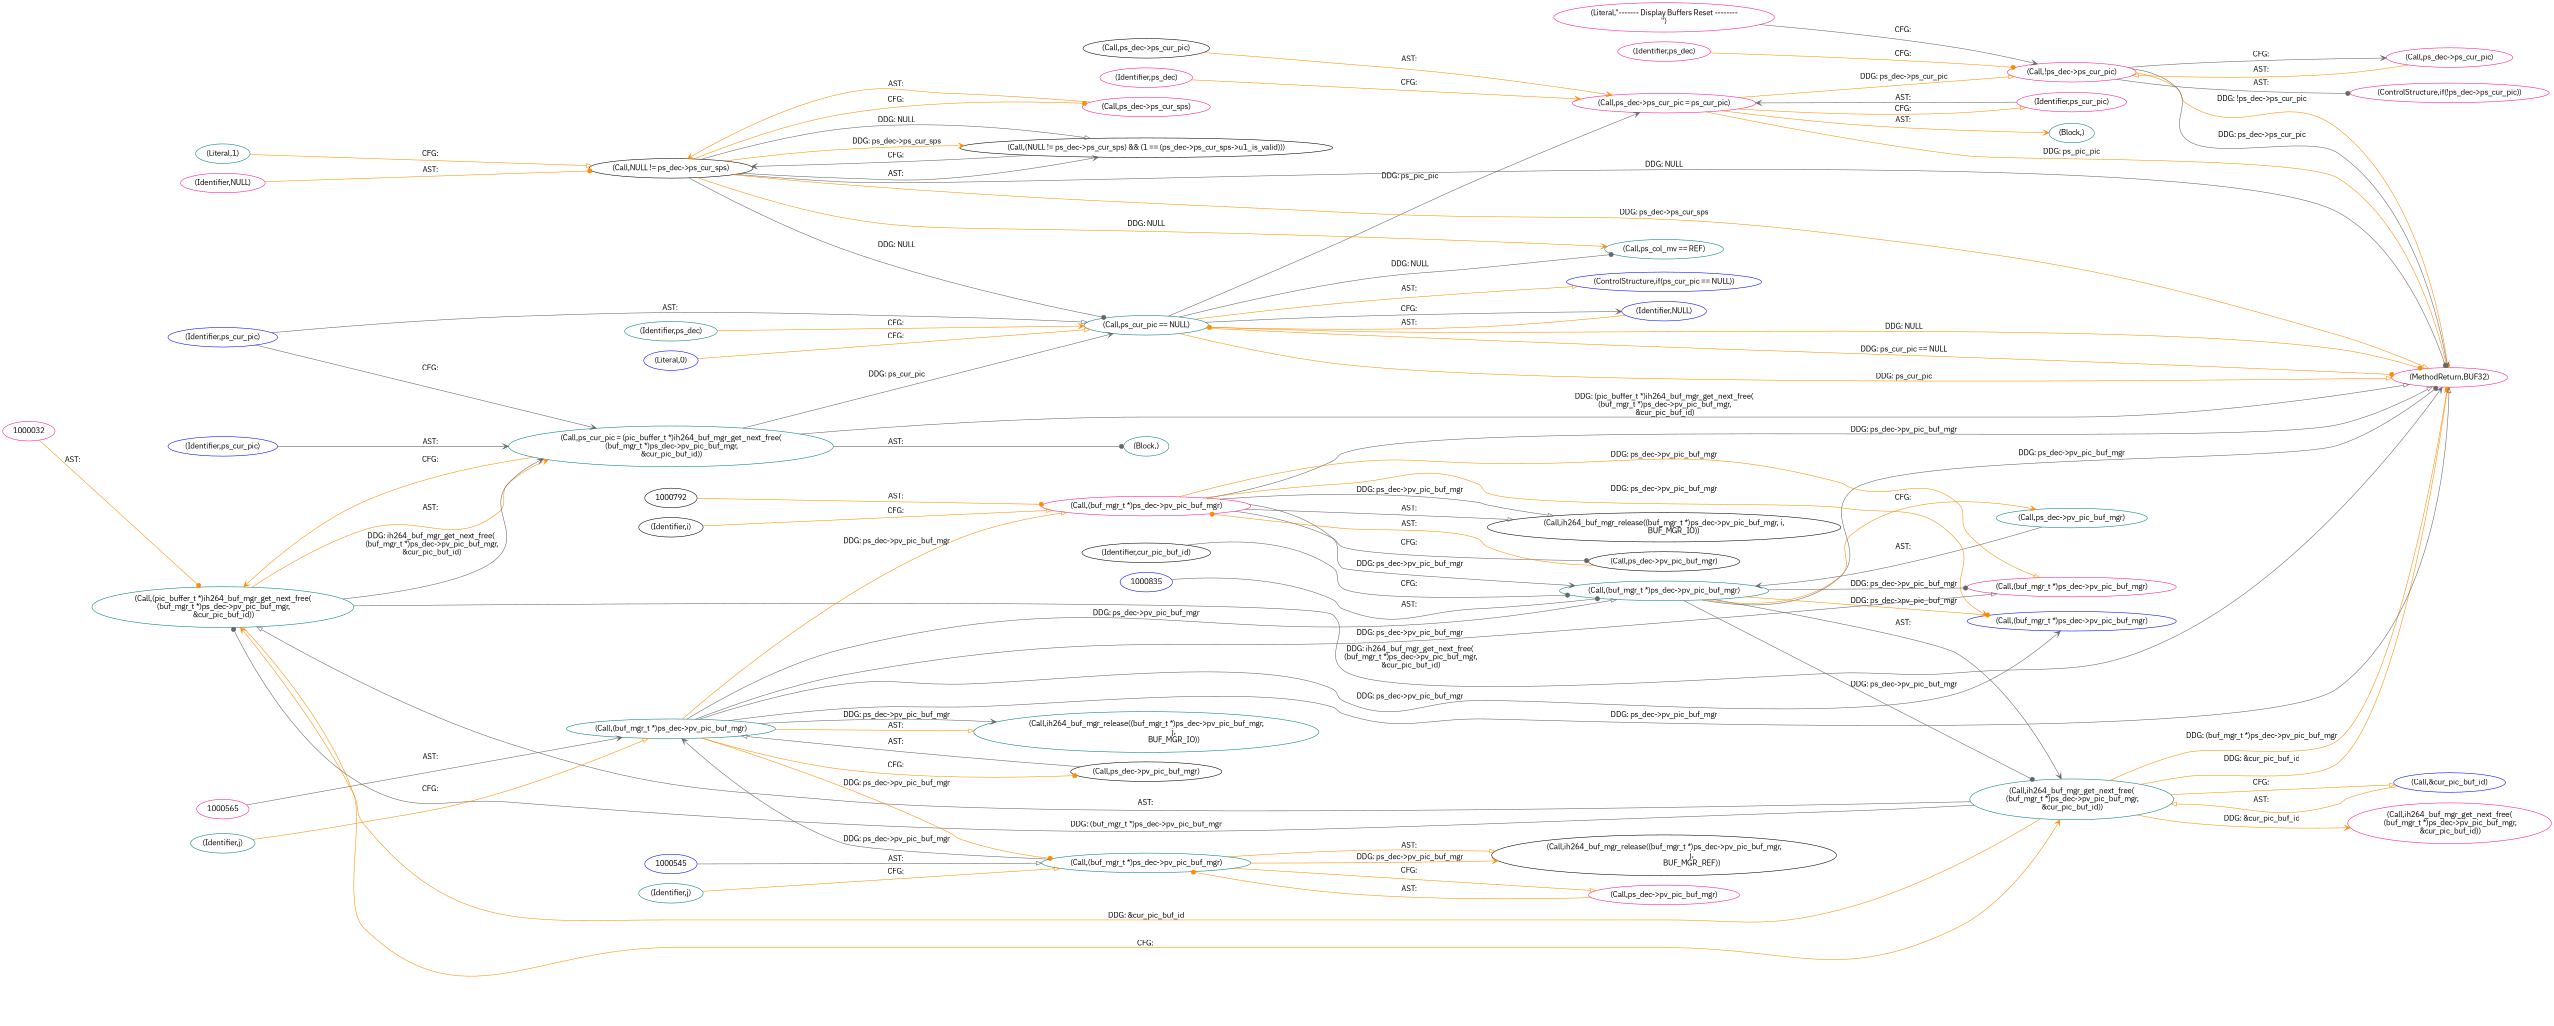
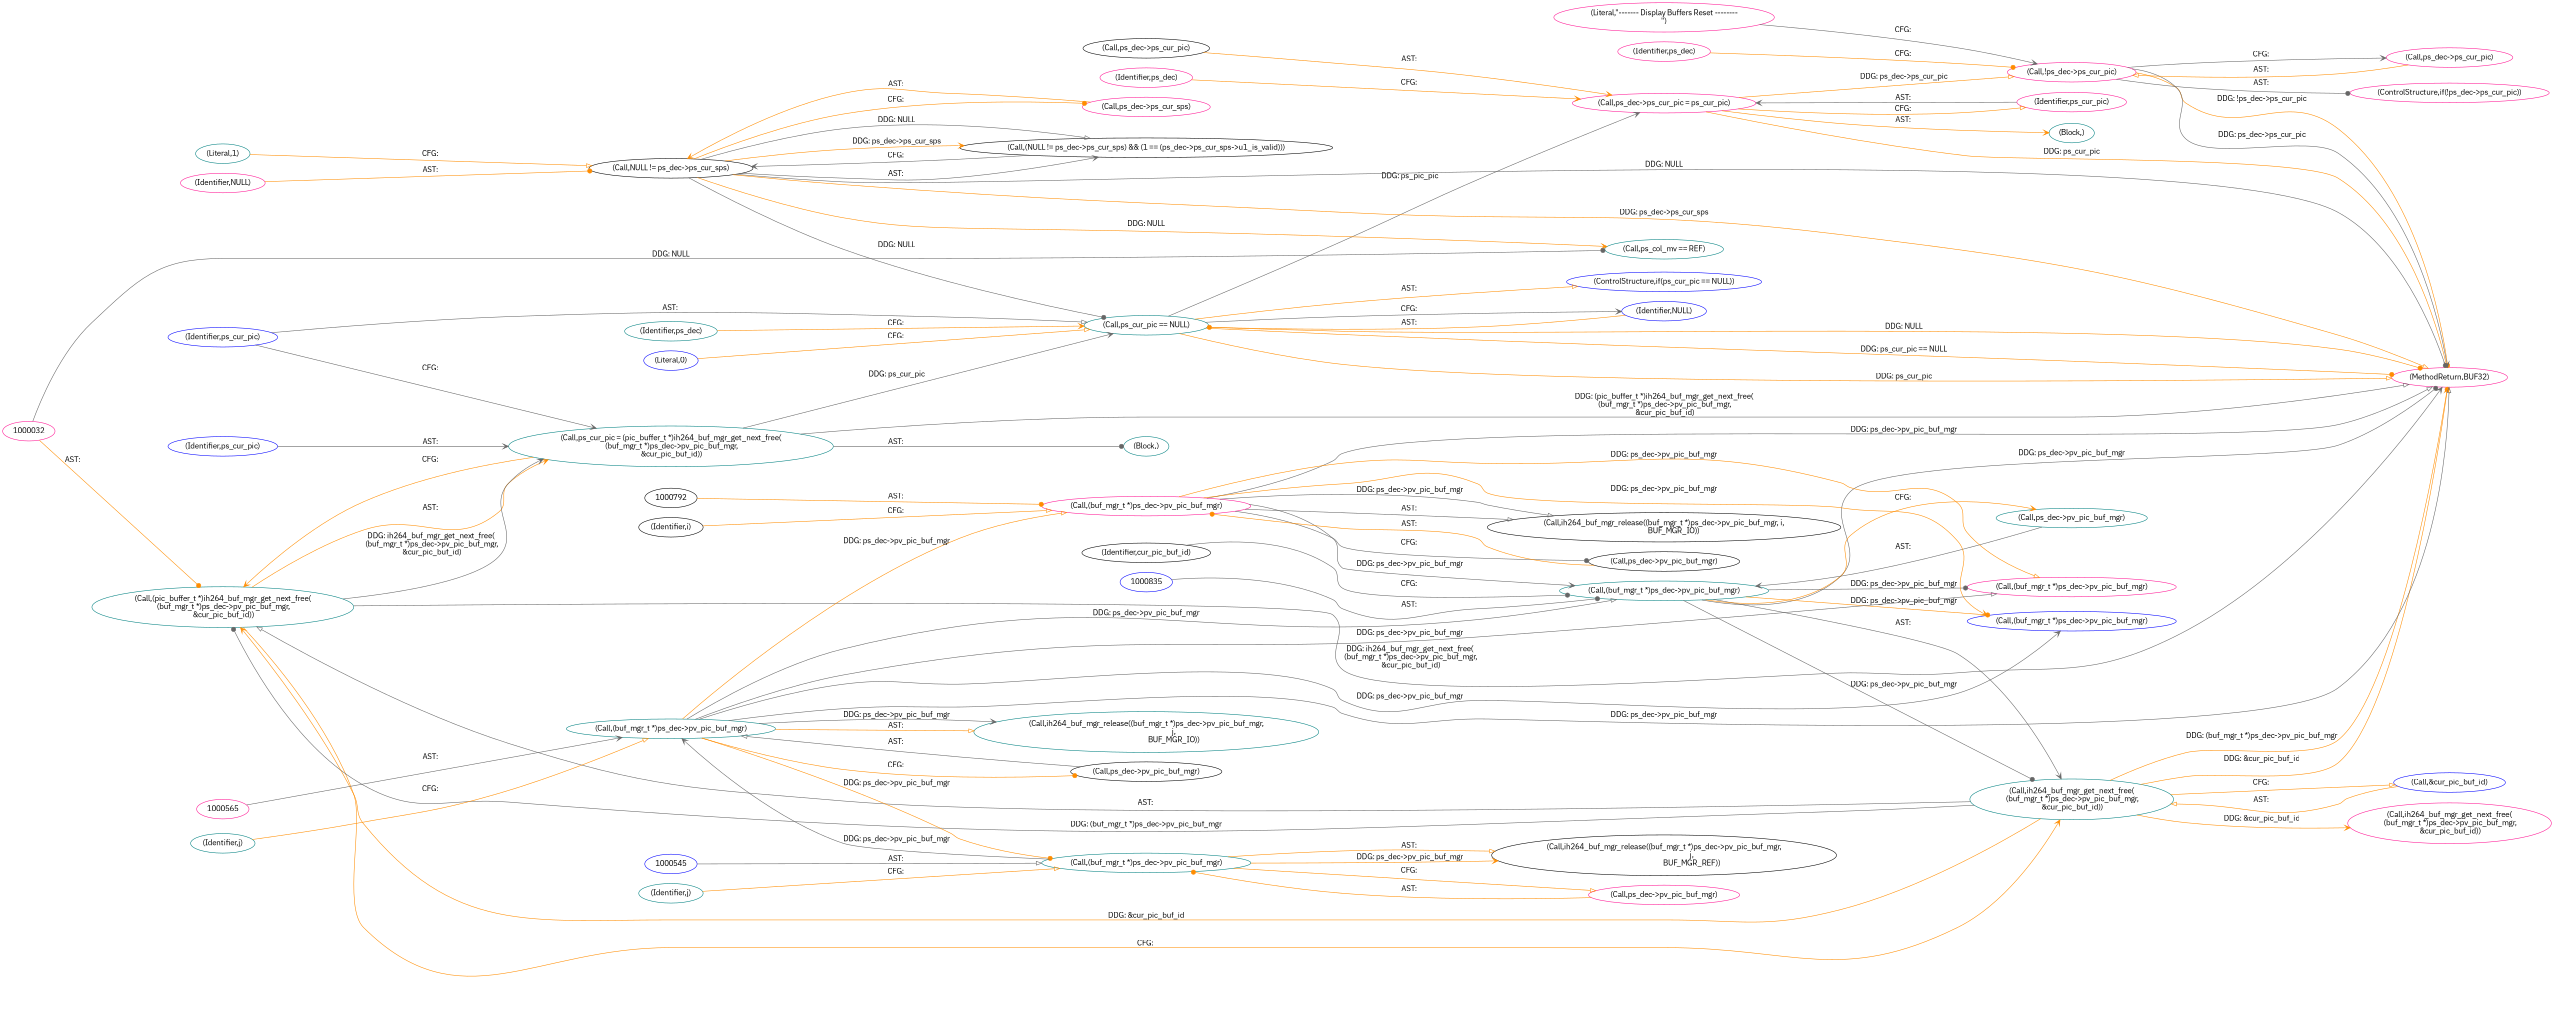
(2072, 152) -> (2072, 152)
(1393, 276) -> (778, 258)
